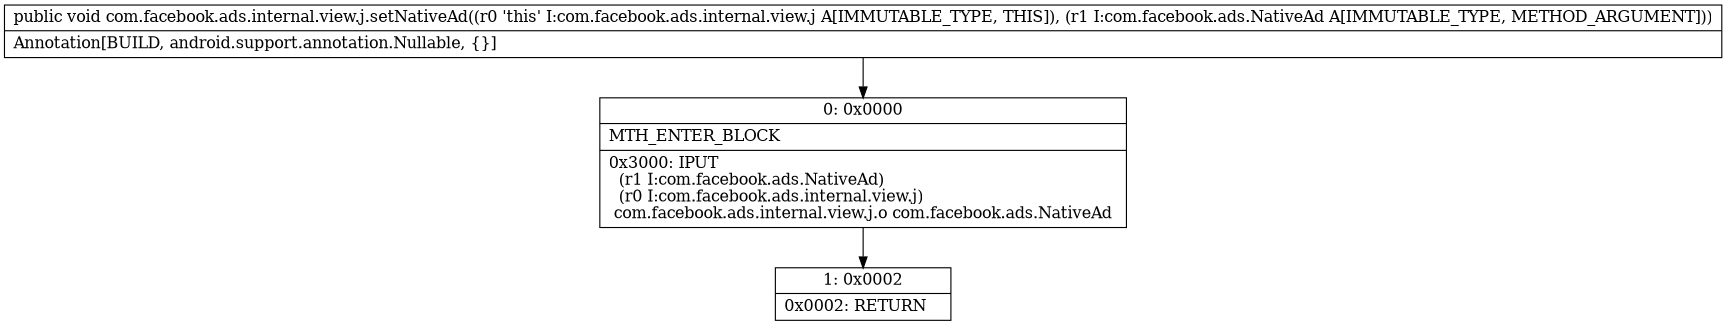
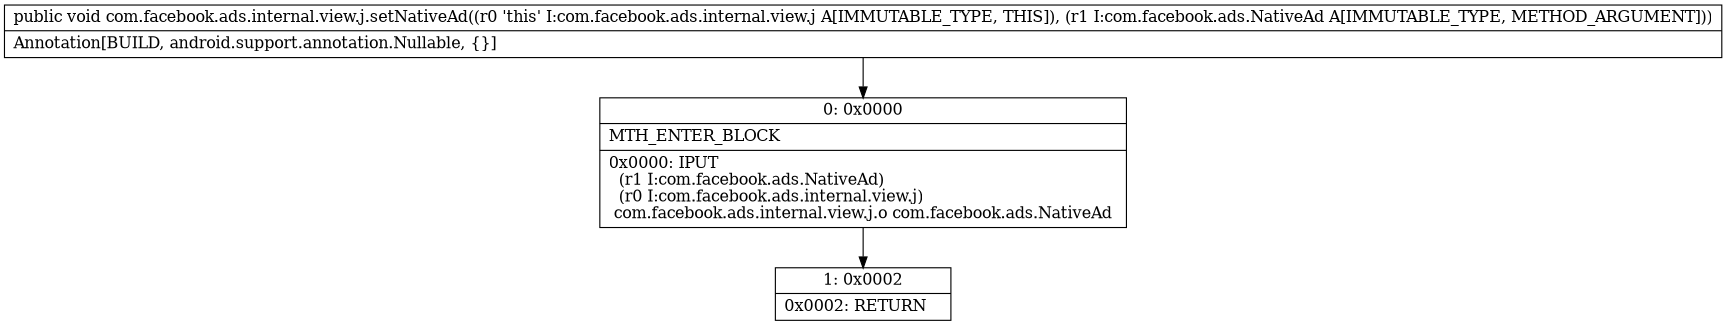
(669, 163) -> (669, 163)
